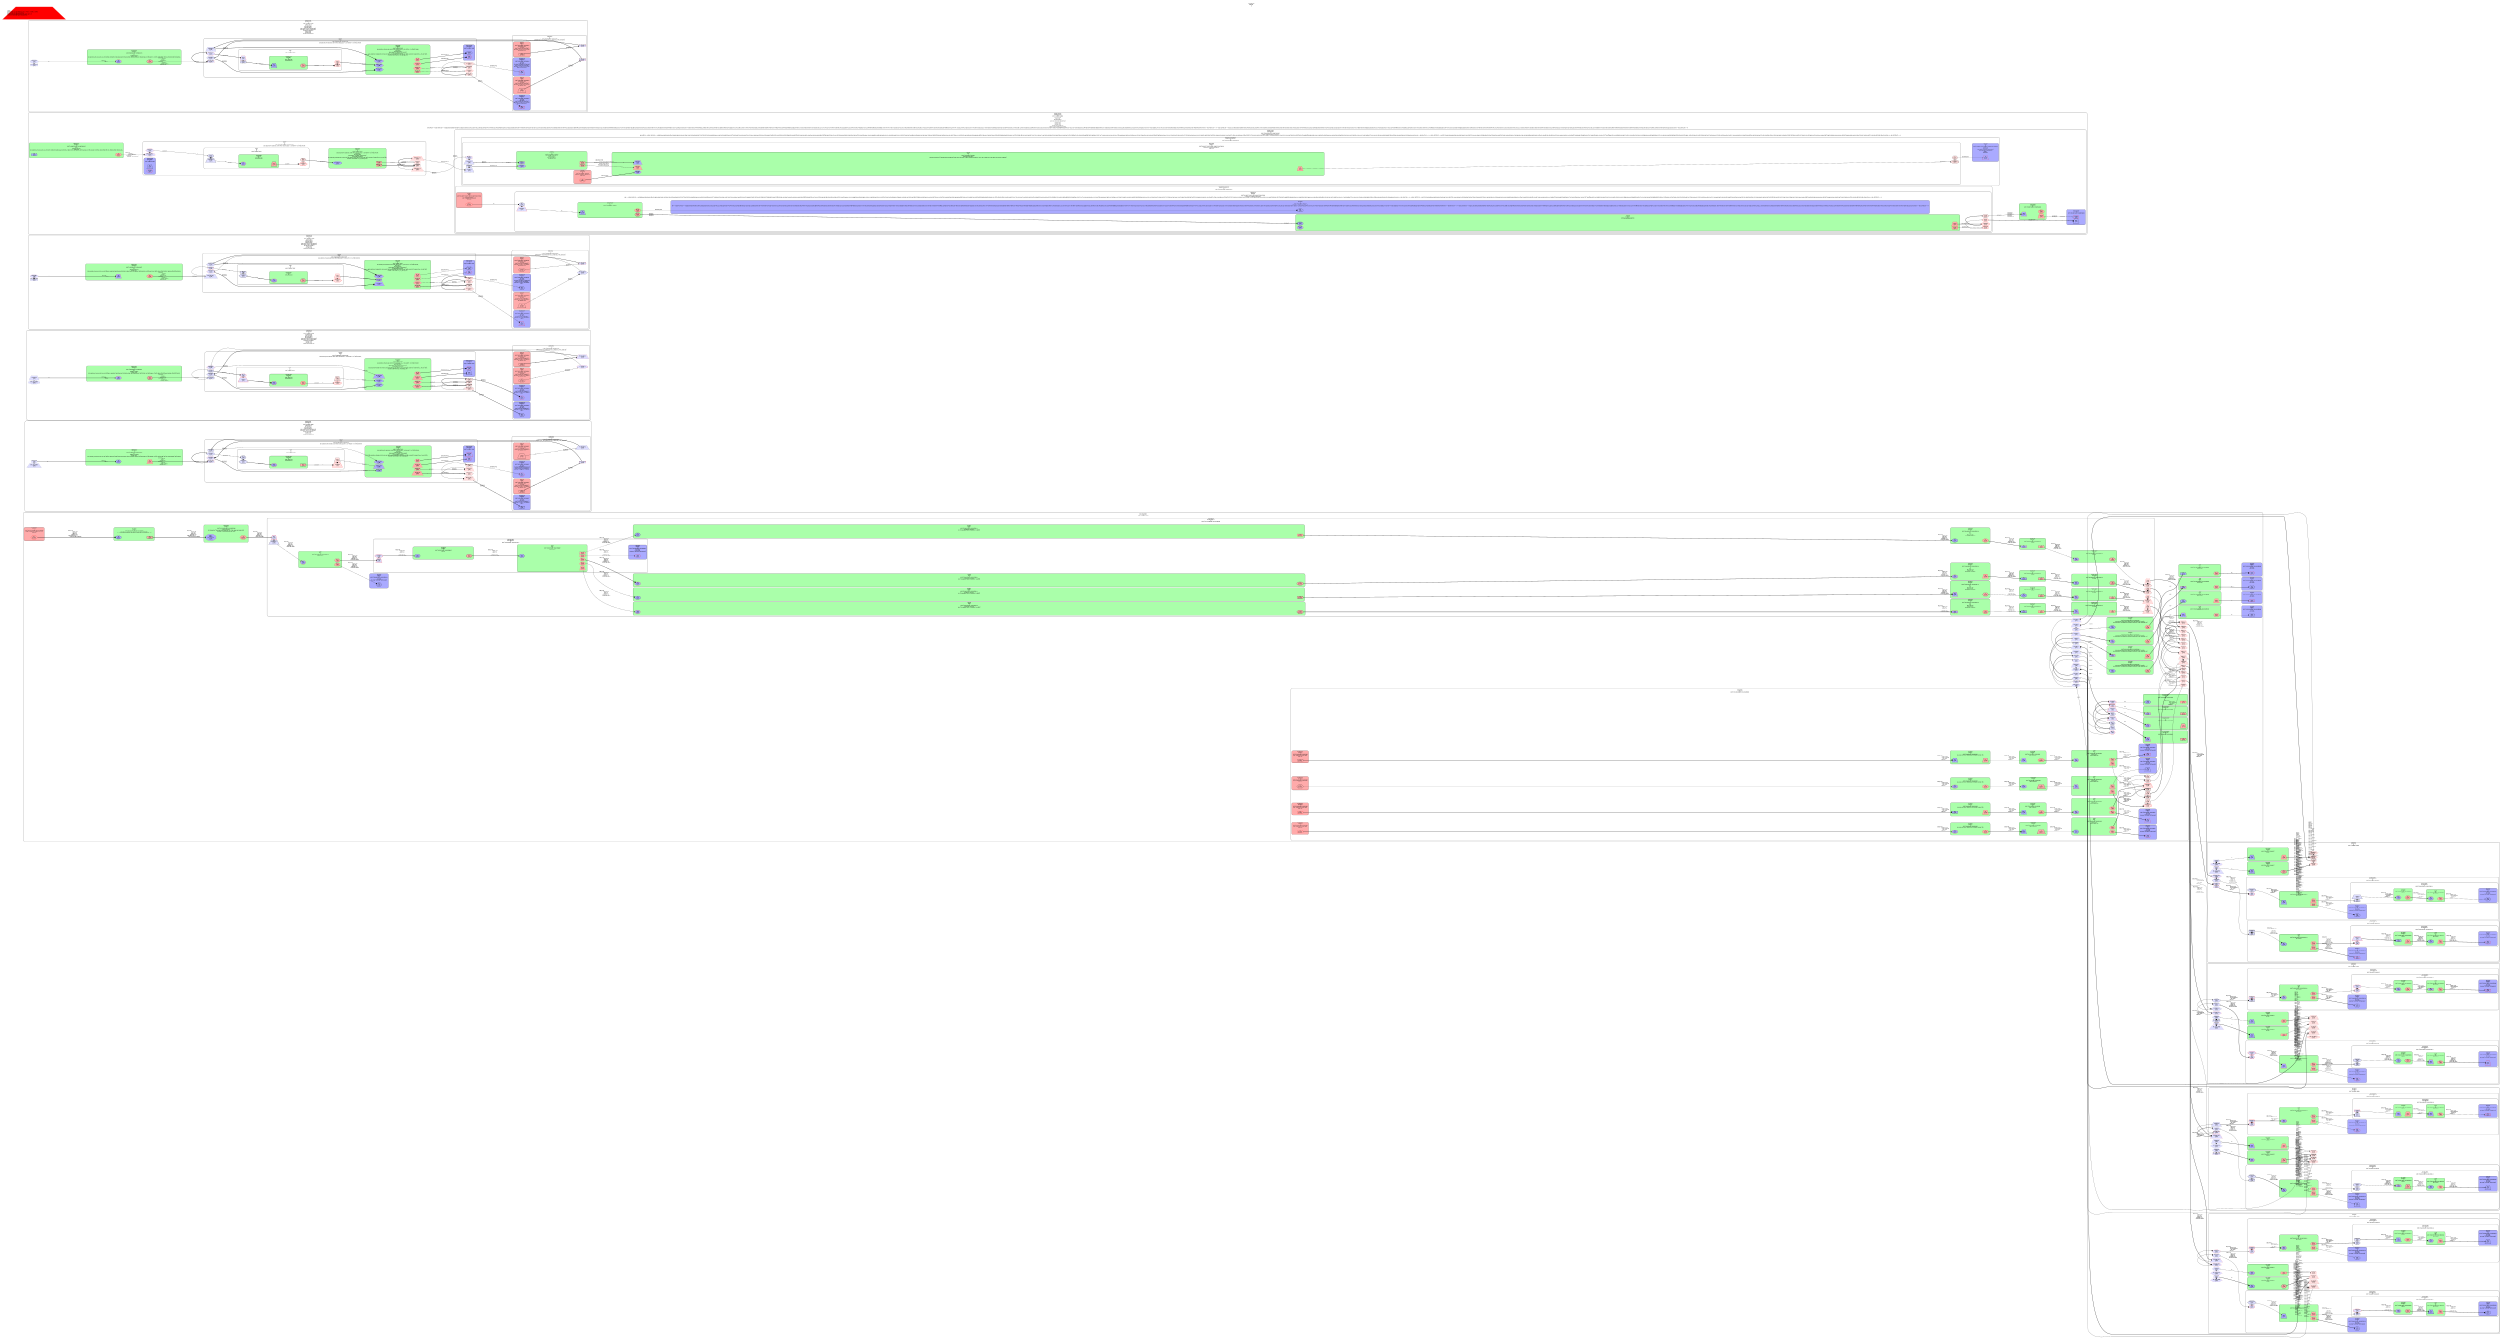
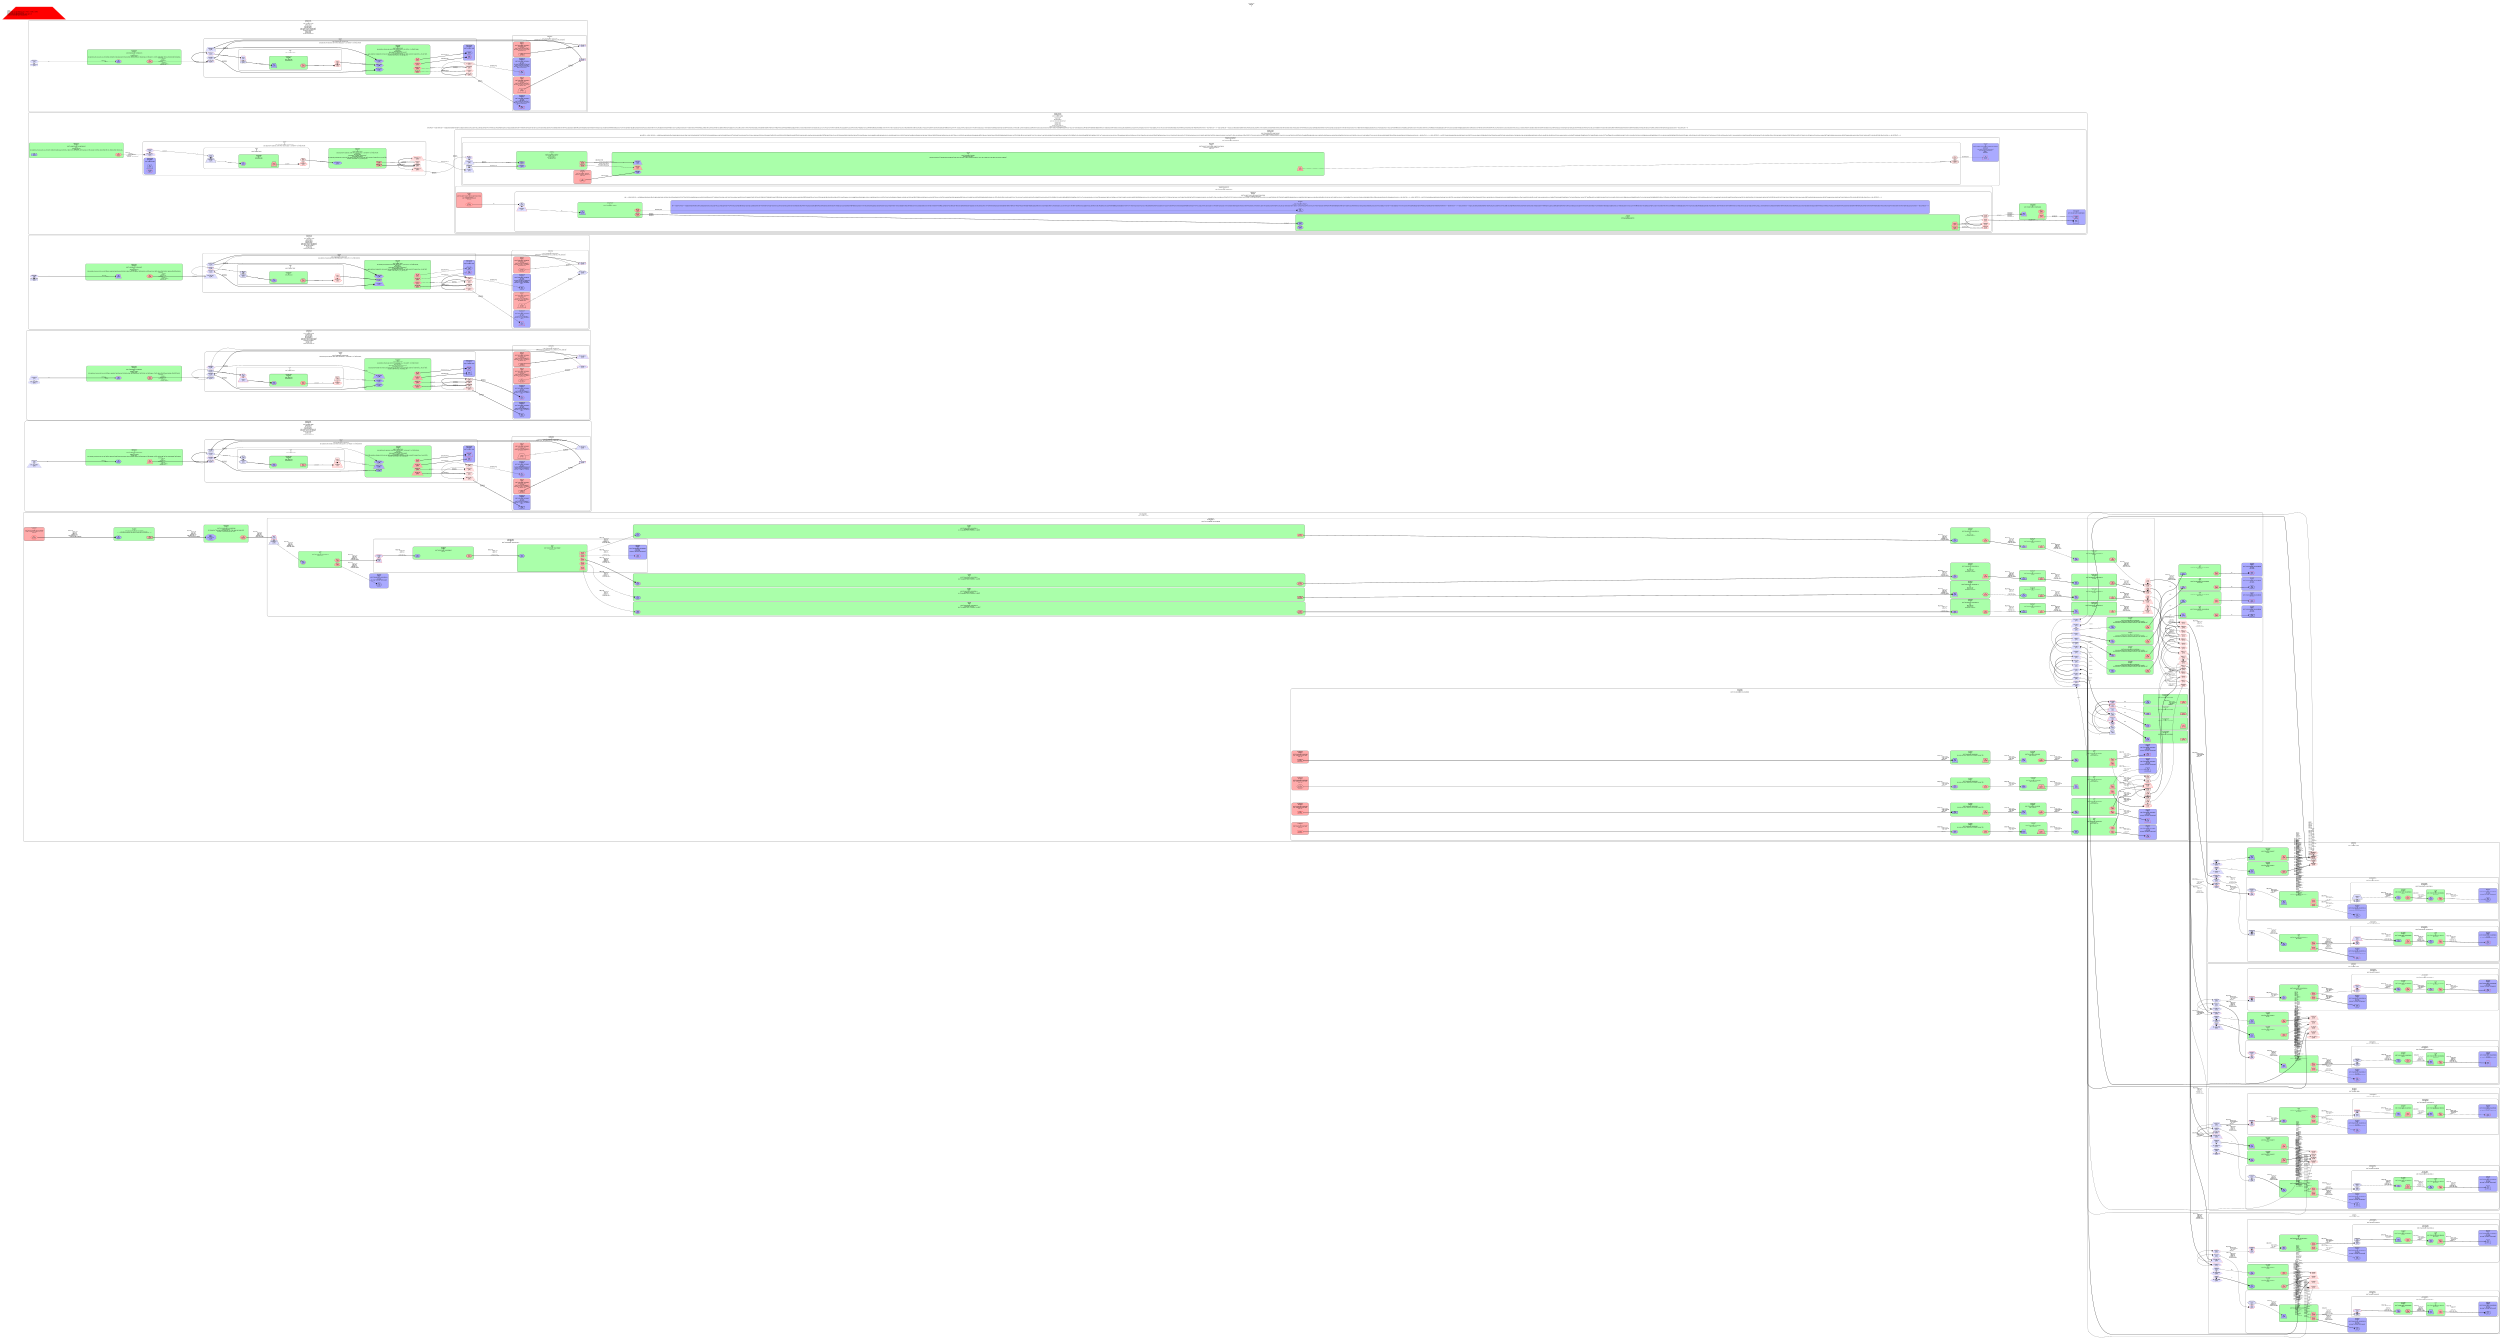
(2076, 668) -> (2055, 664)
